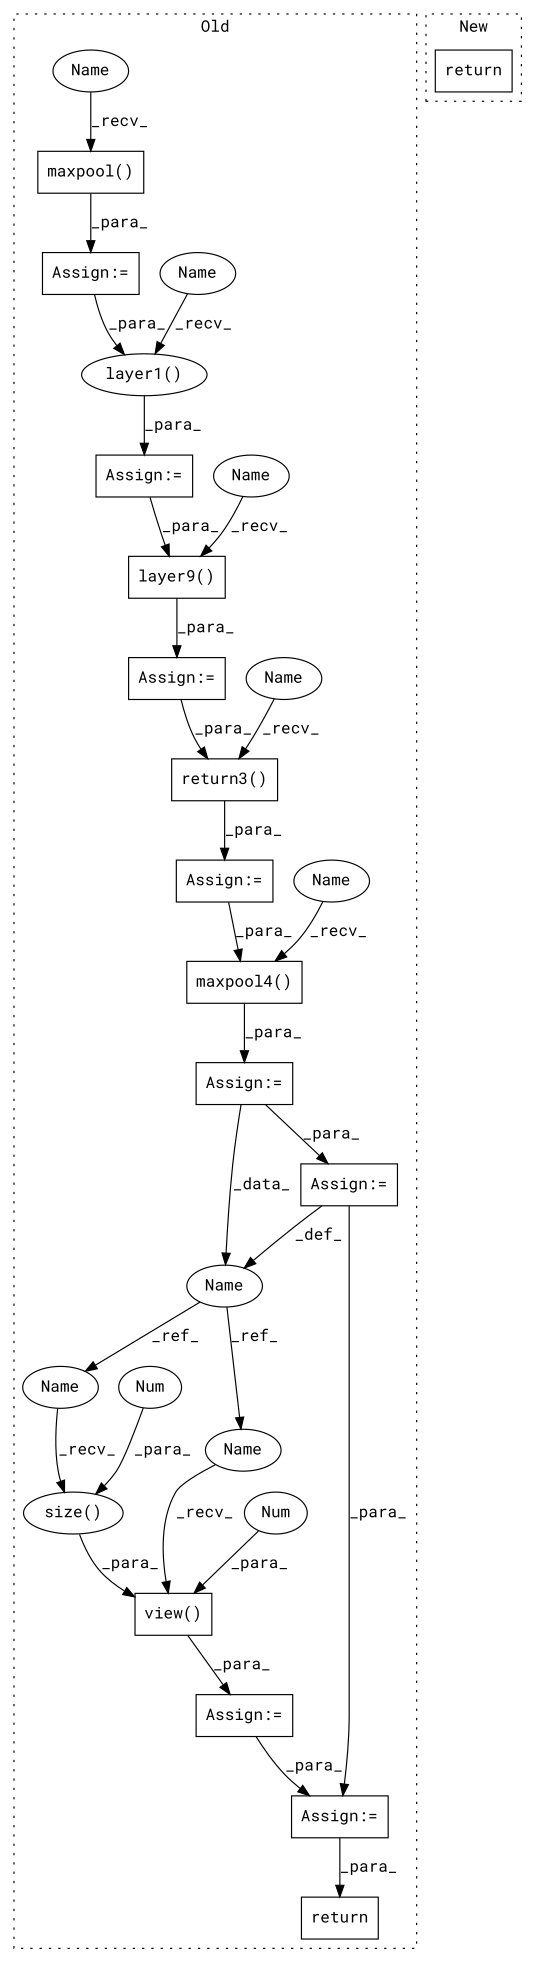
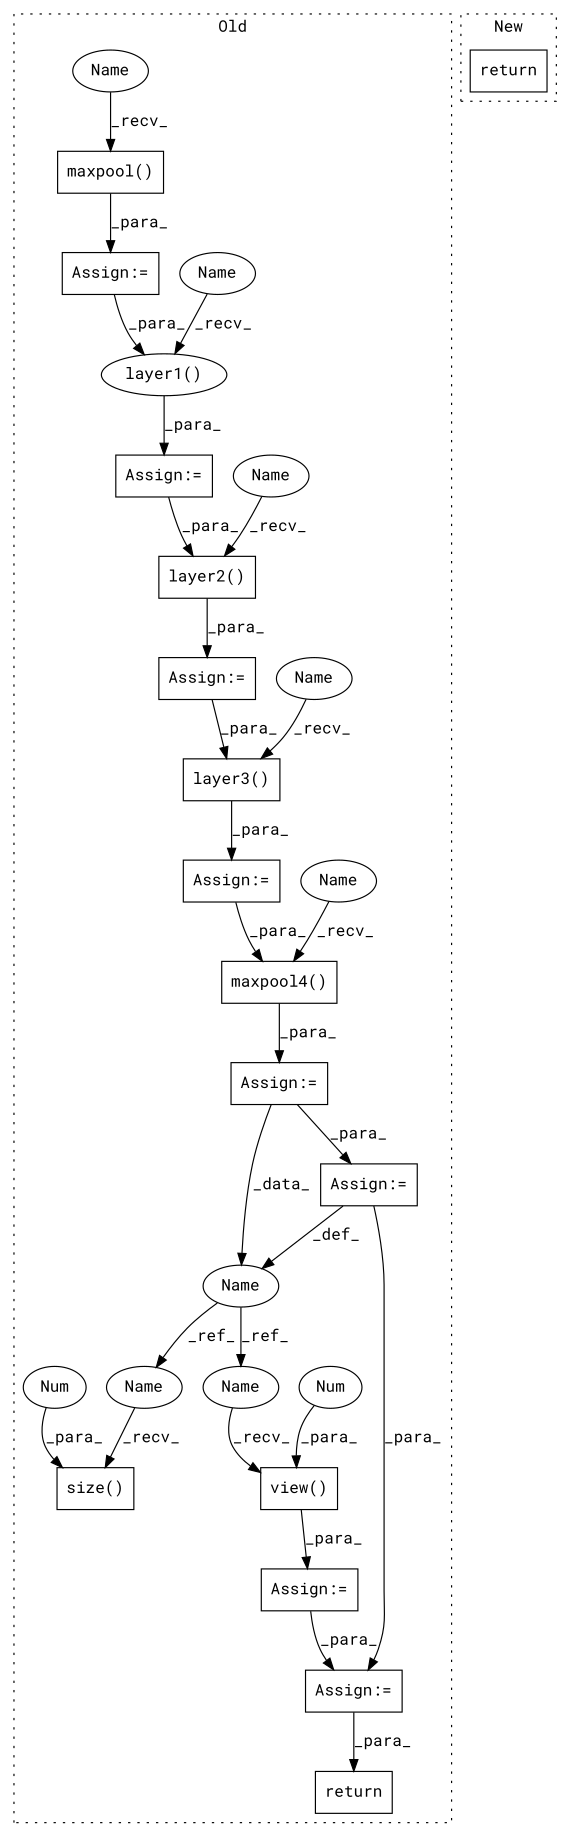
(177, 577) -> (207, 577)
(225, 780) -> (232, 780)
(73, 1513) -> (95, 1489)
(97, 1567) -> none
